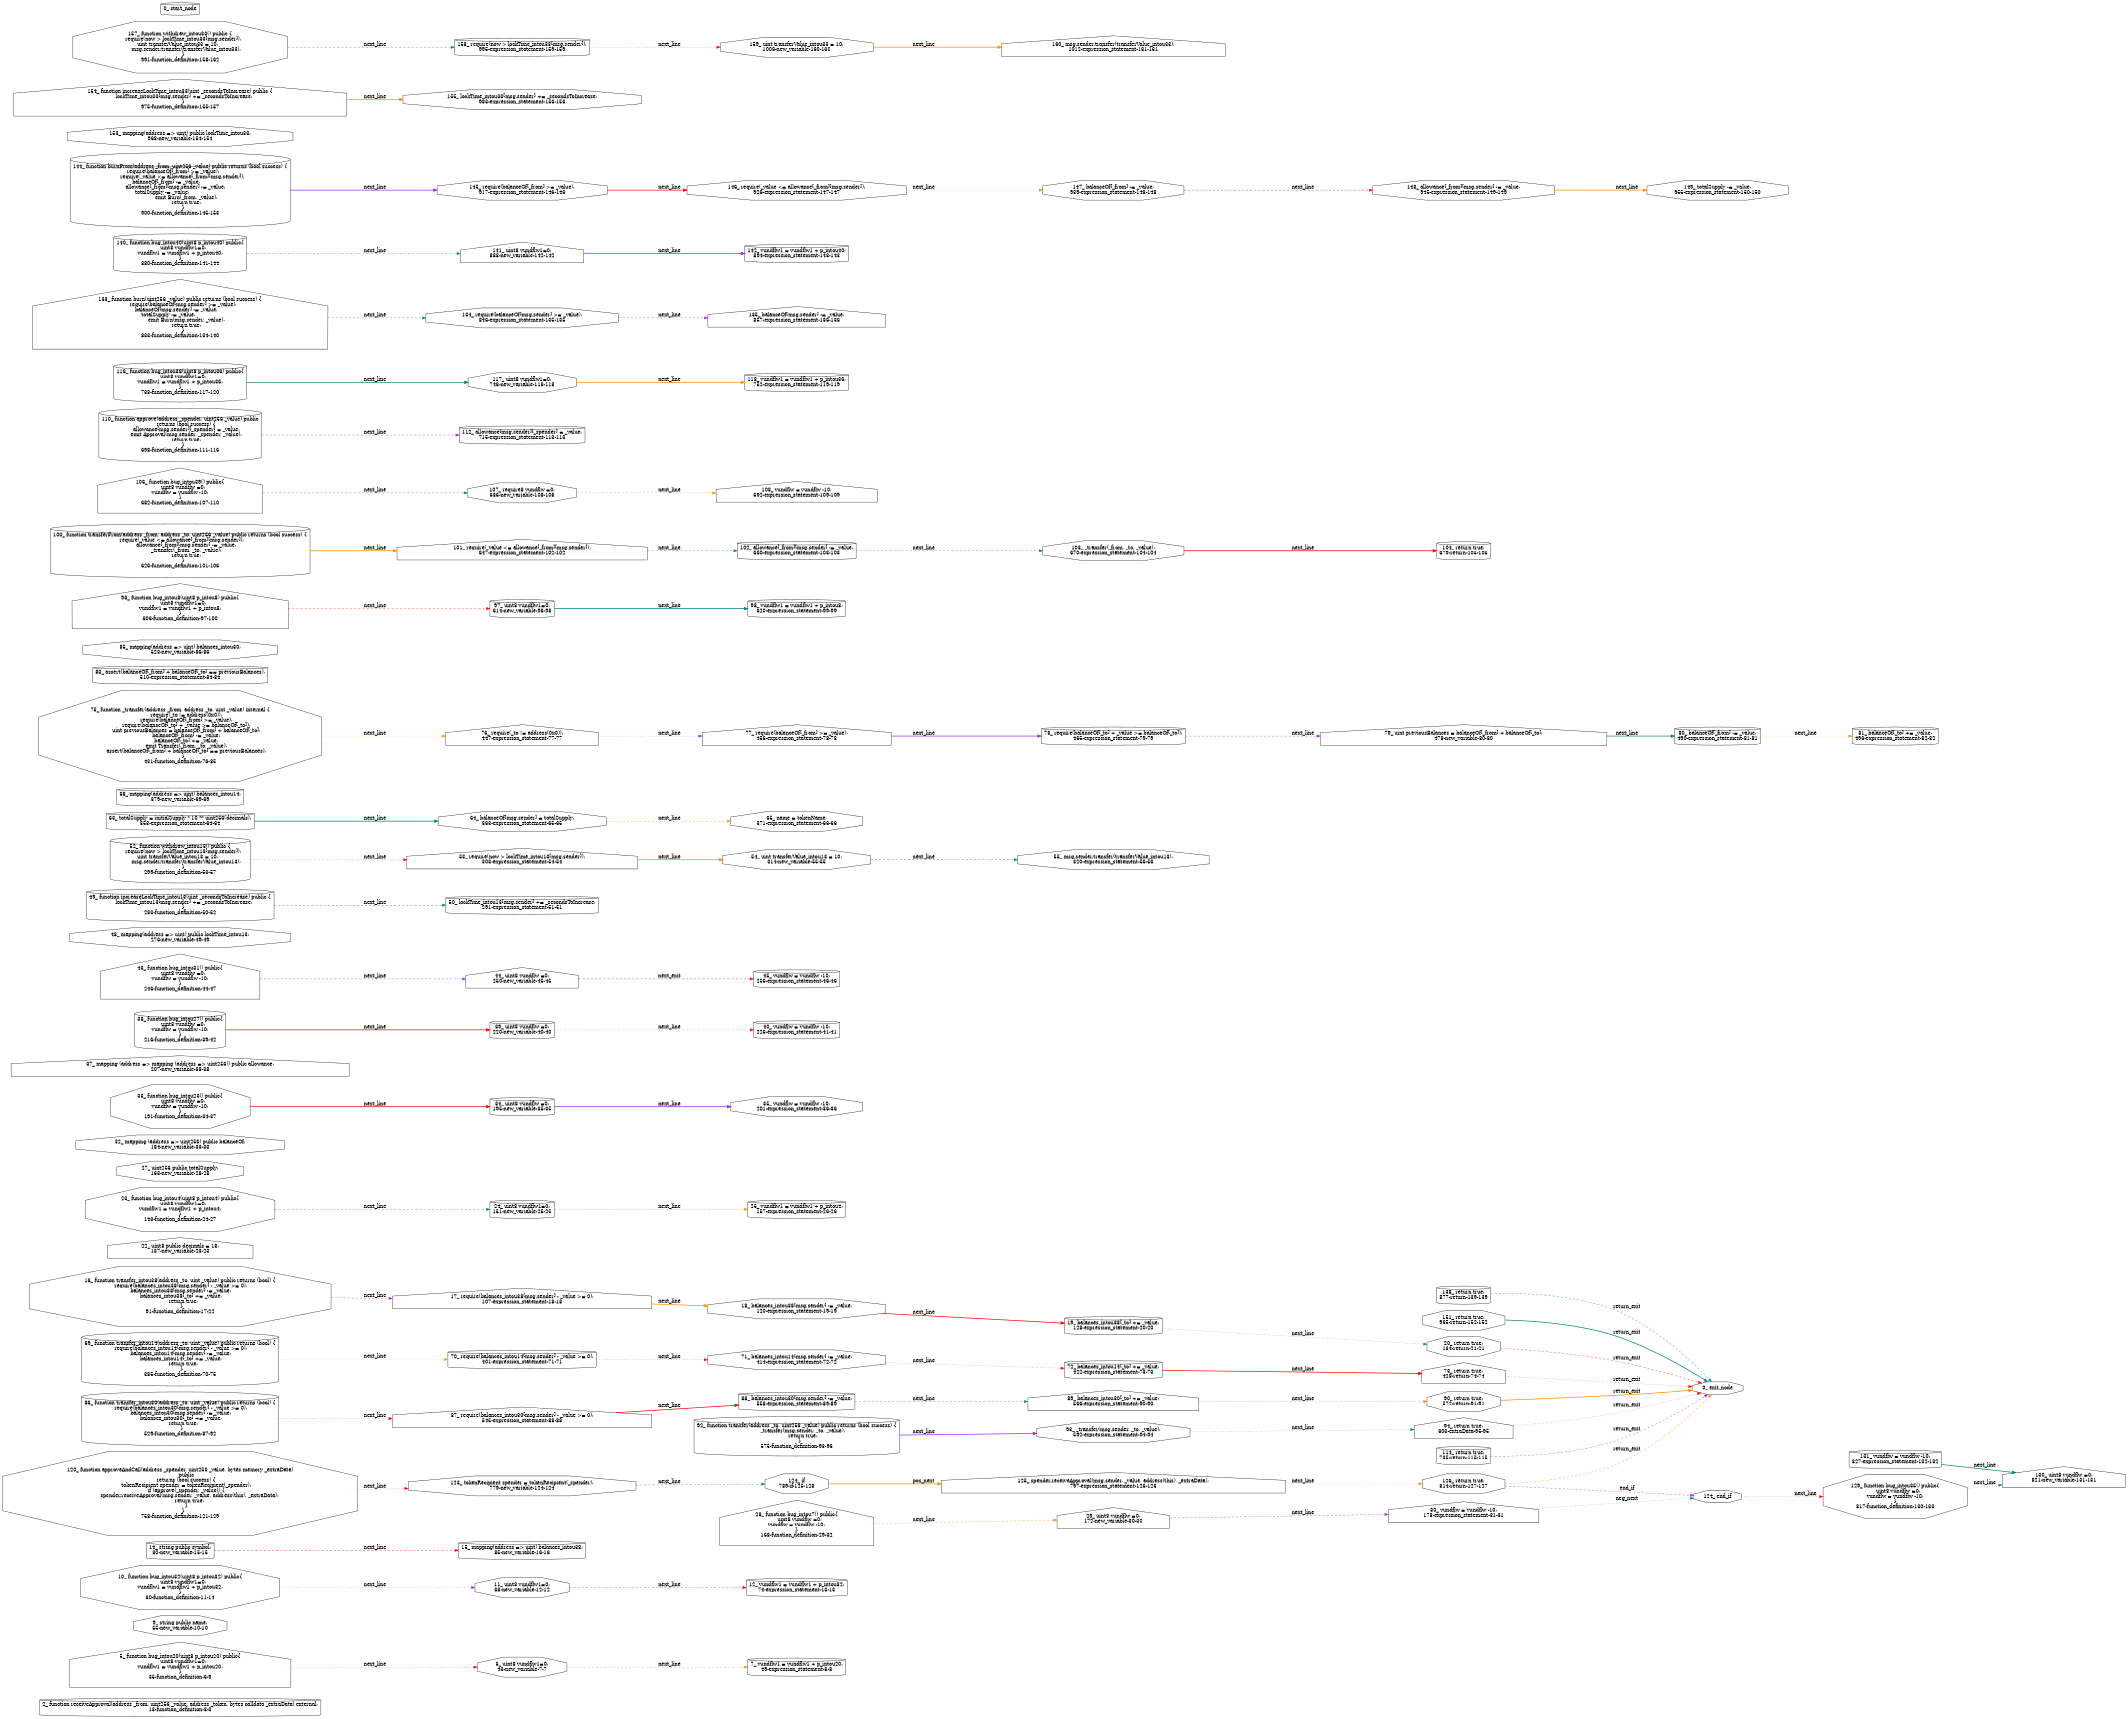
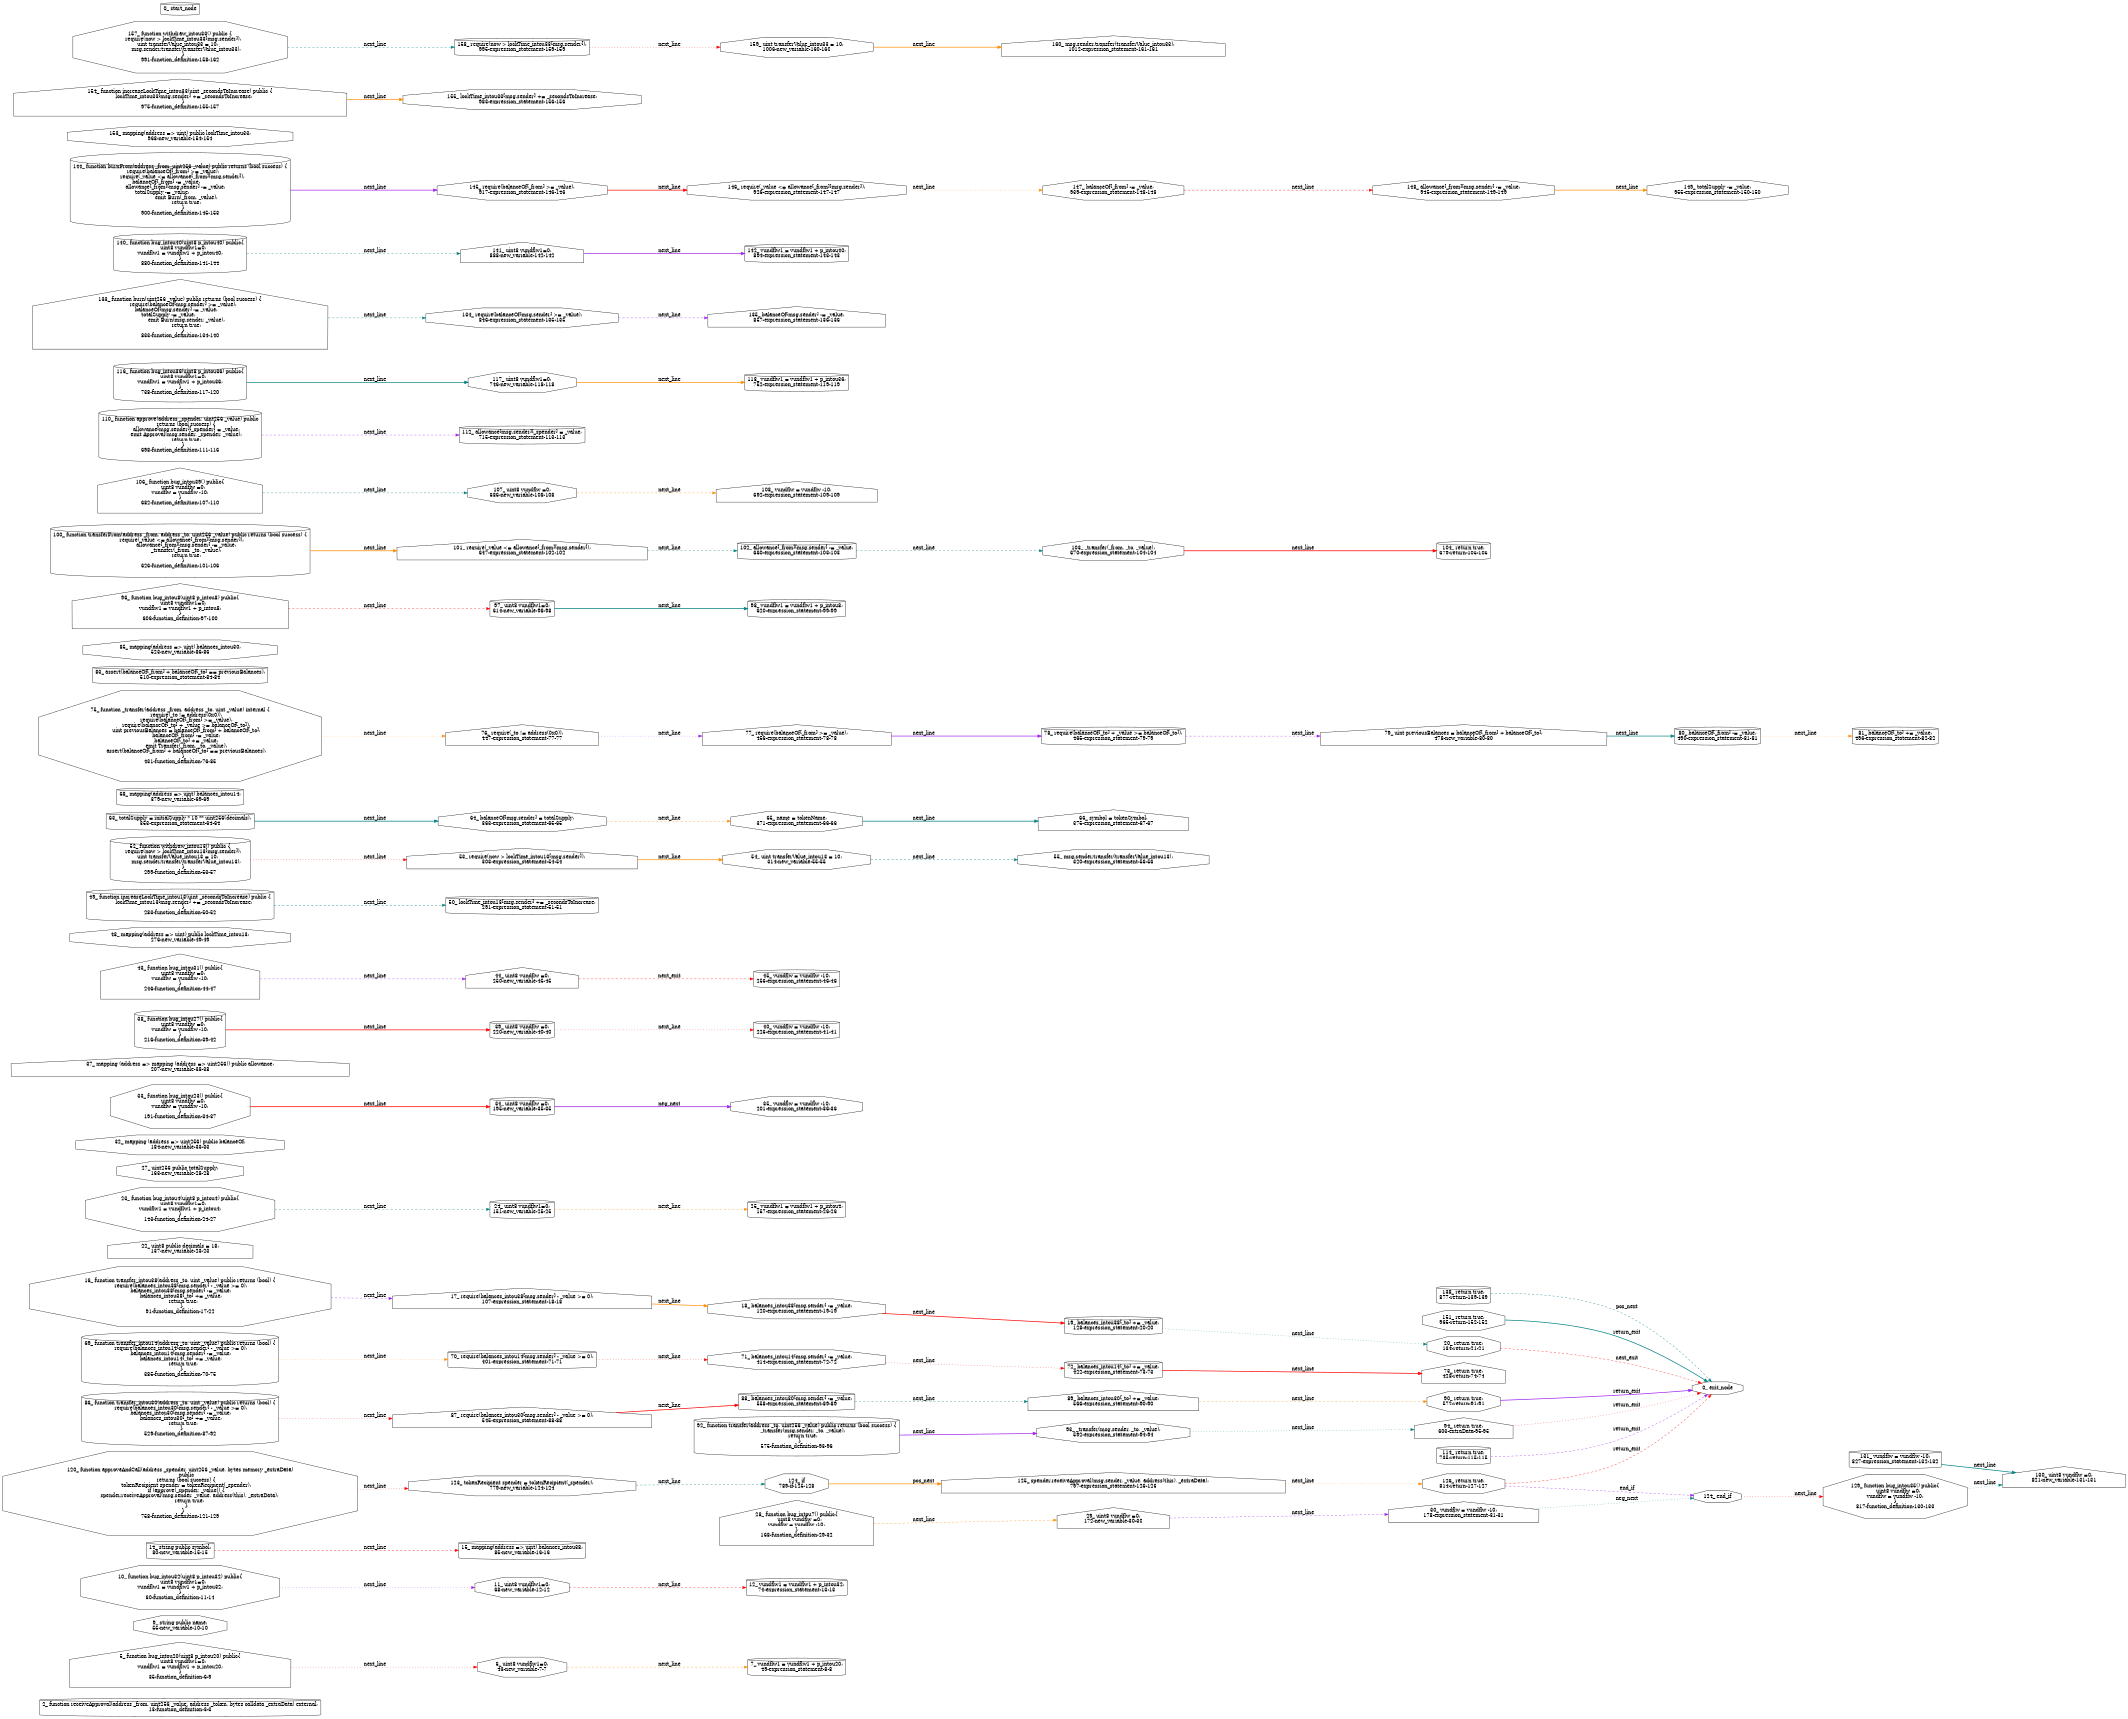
(522, 493) -> (522, 493)
none -> (1113, 821)
(669, 1104) -> (669, 1104)
(1627, 1307) -> (1627, 1307)
(1627, 1358) -> (1627, 1358)
(1597, 1381) -> none
(1595, 1396) -> (1595, 1396)
(1617, 1464) -> (1617, 1464)
